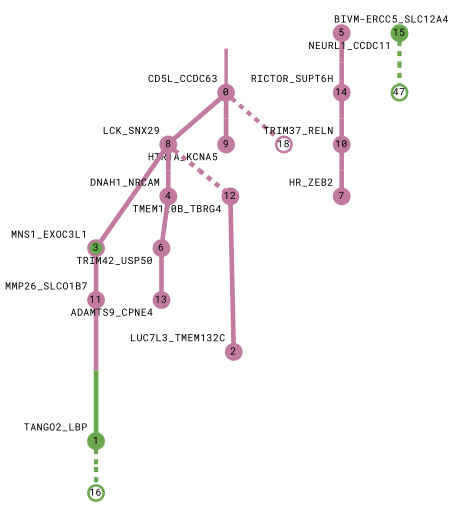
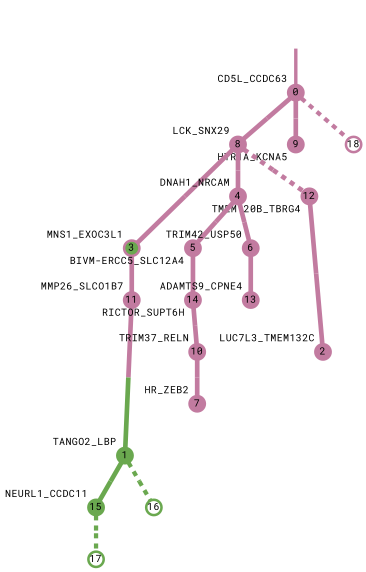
(400, 93) -> (96, 559)
none -> (216, 222)
none -> (111, 481)
